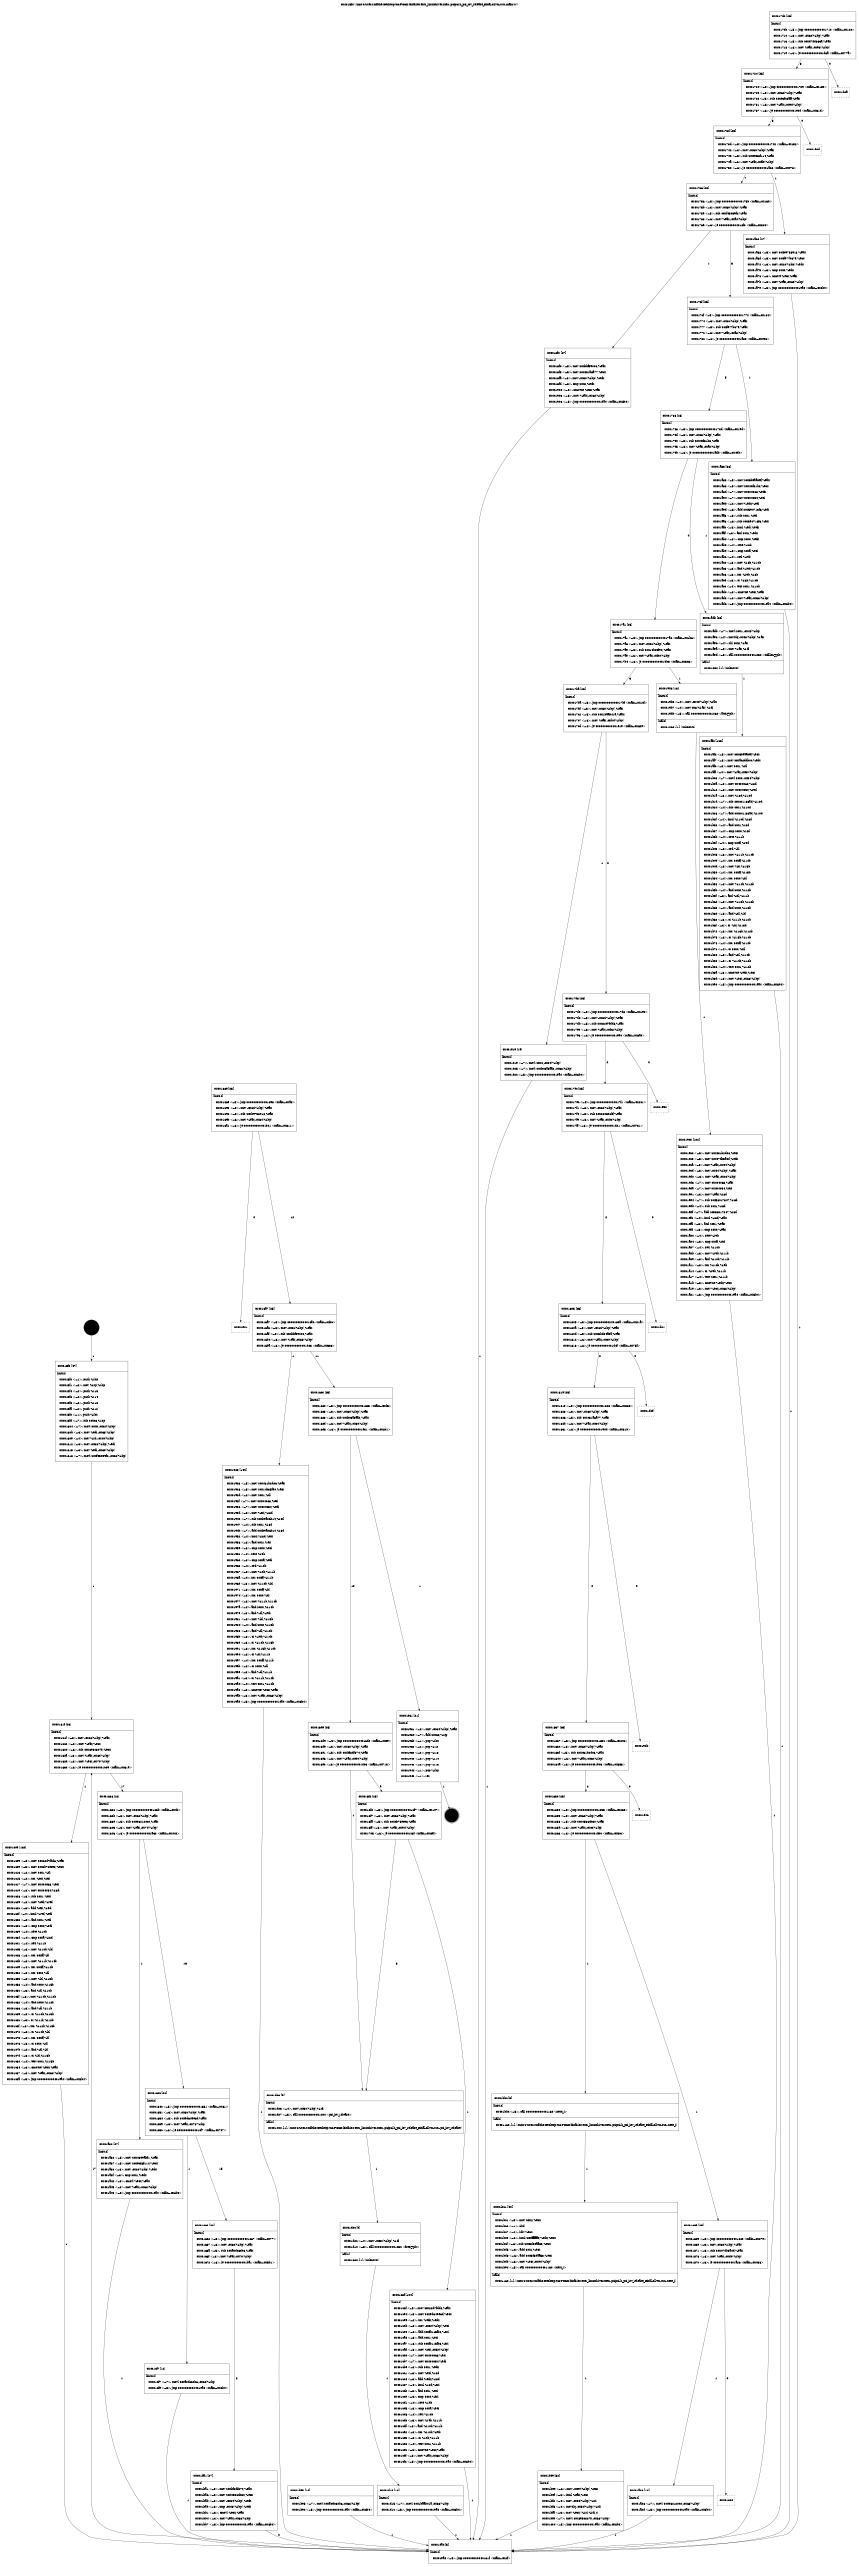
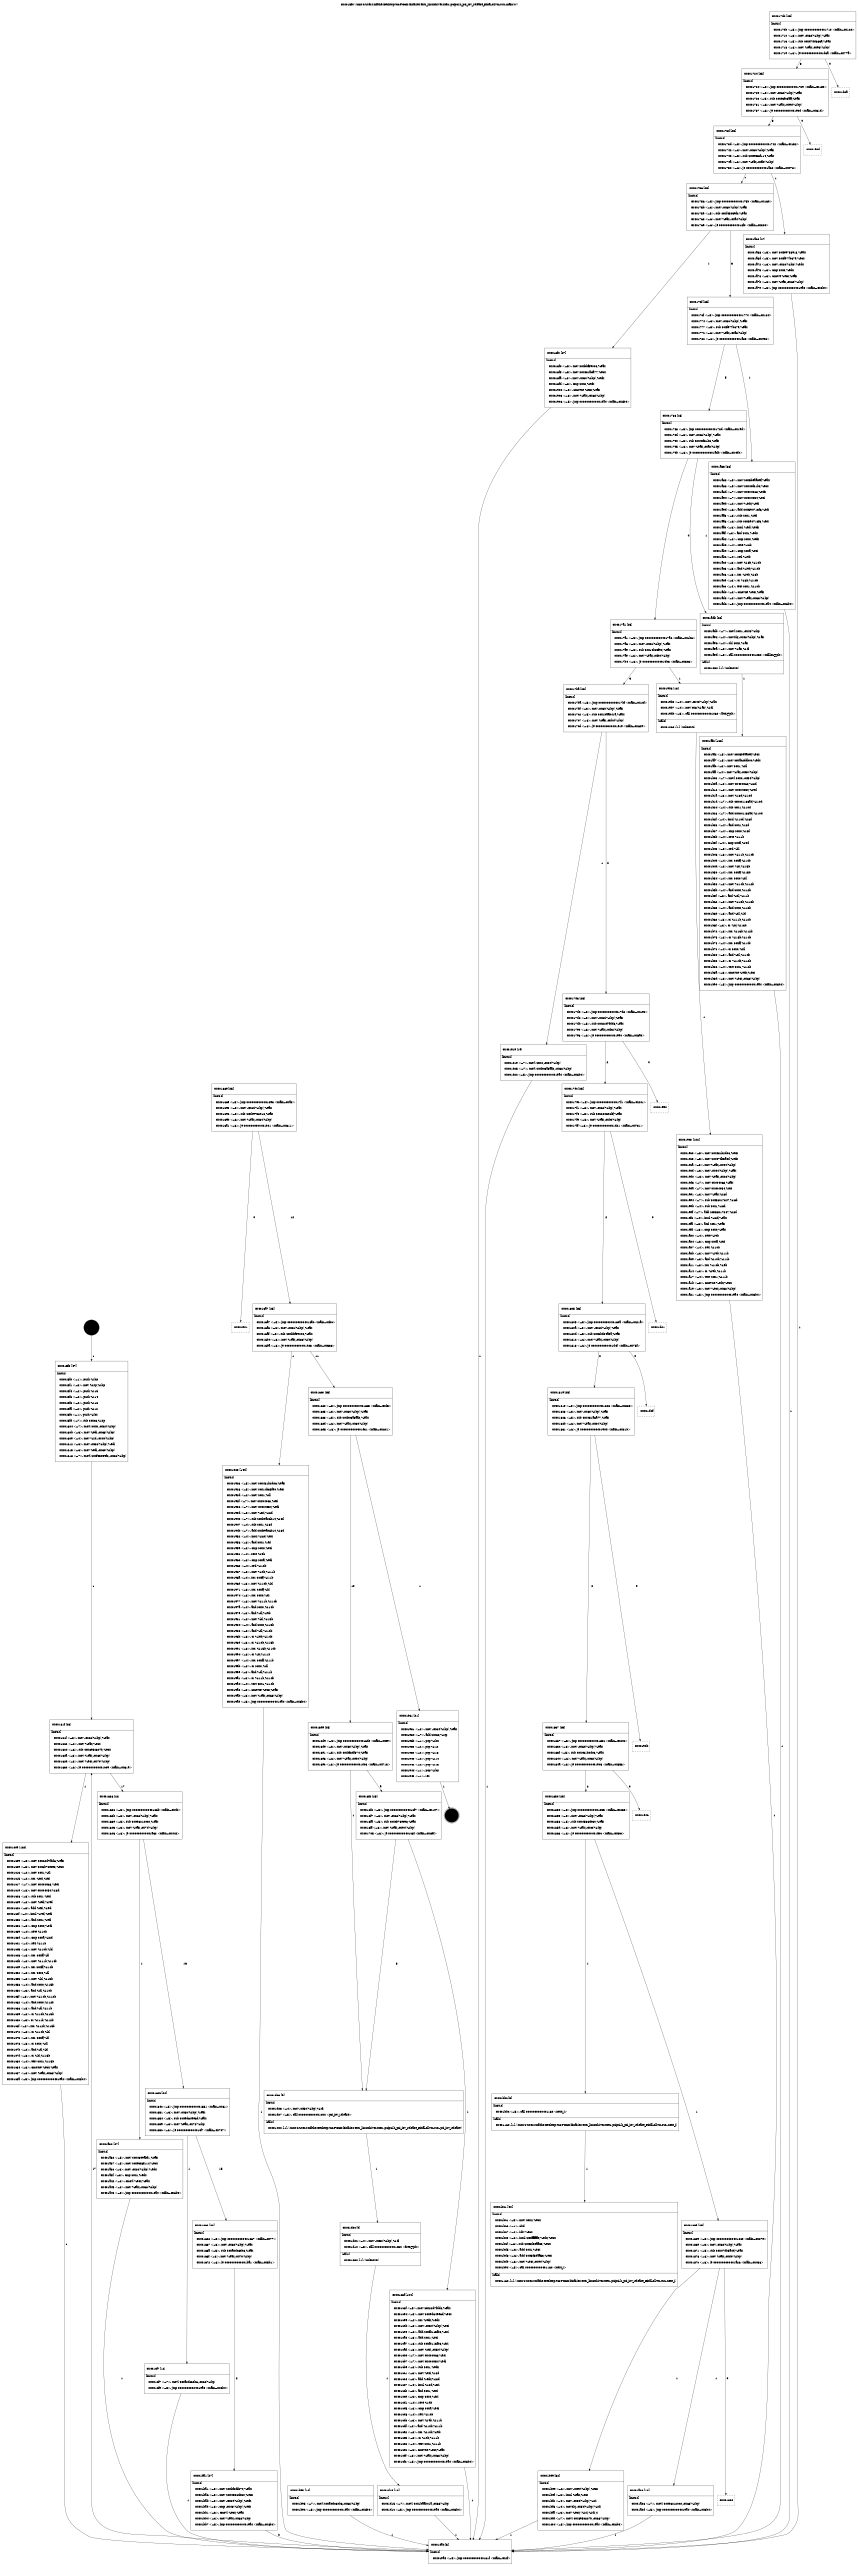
(583, 2378) -> (632, 2361)
